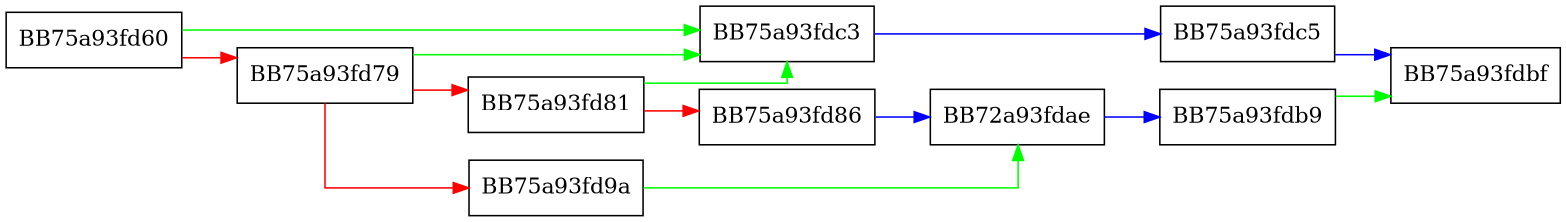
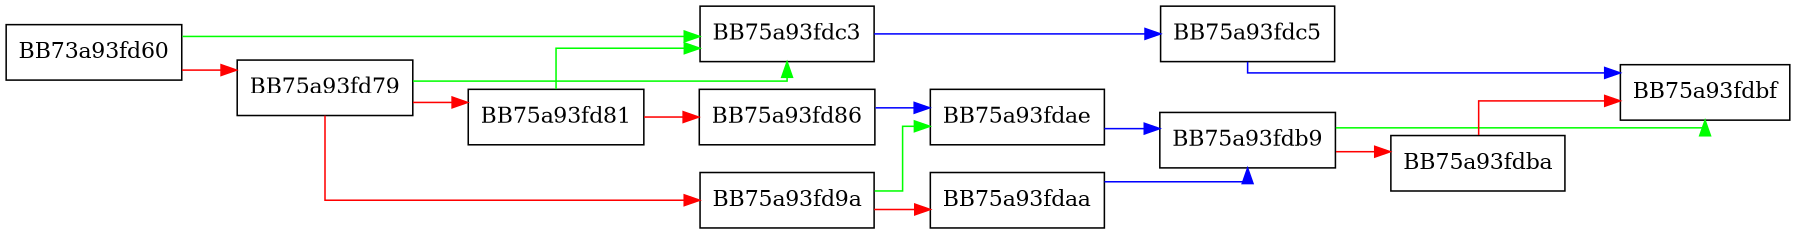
(94, 40) -> (94, 52)
(1017, 117) -> (1017, 117)
none -> (1478, 163)
none -> (1017, 200)
